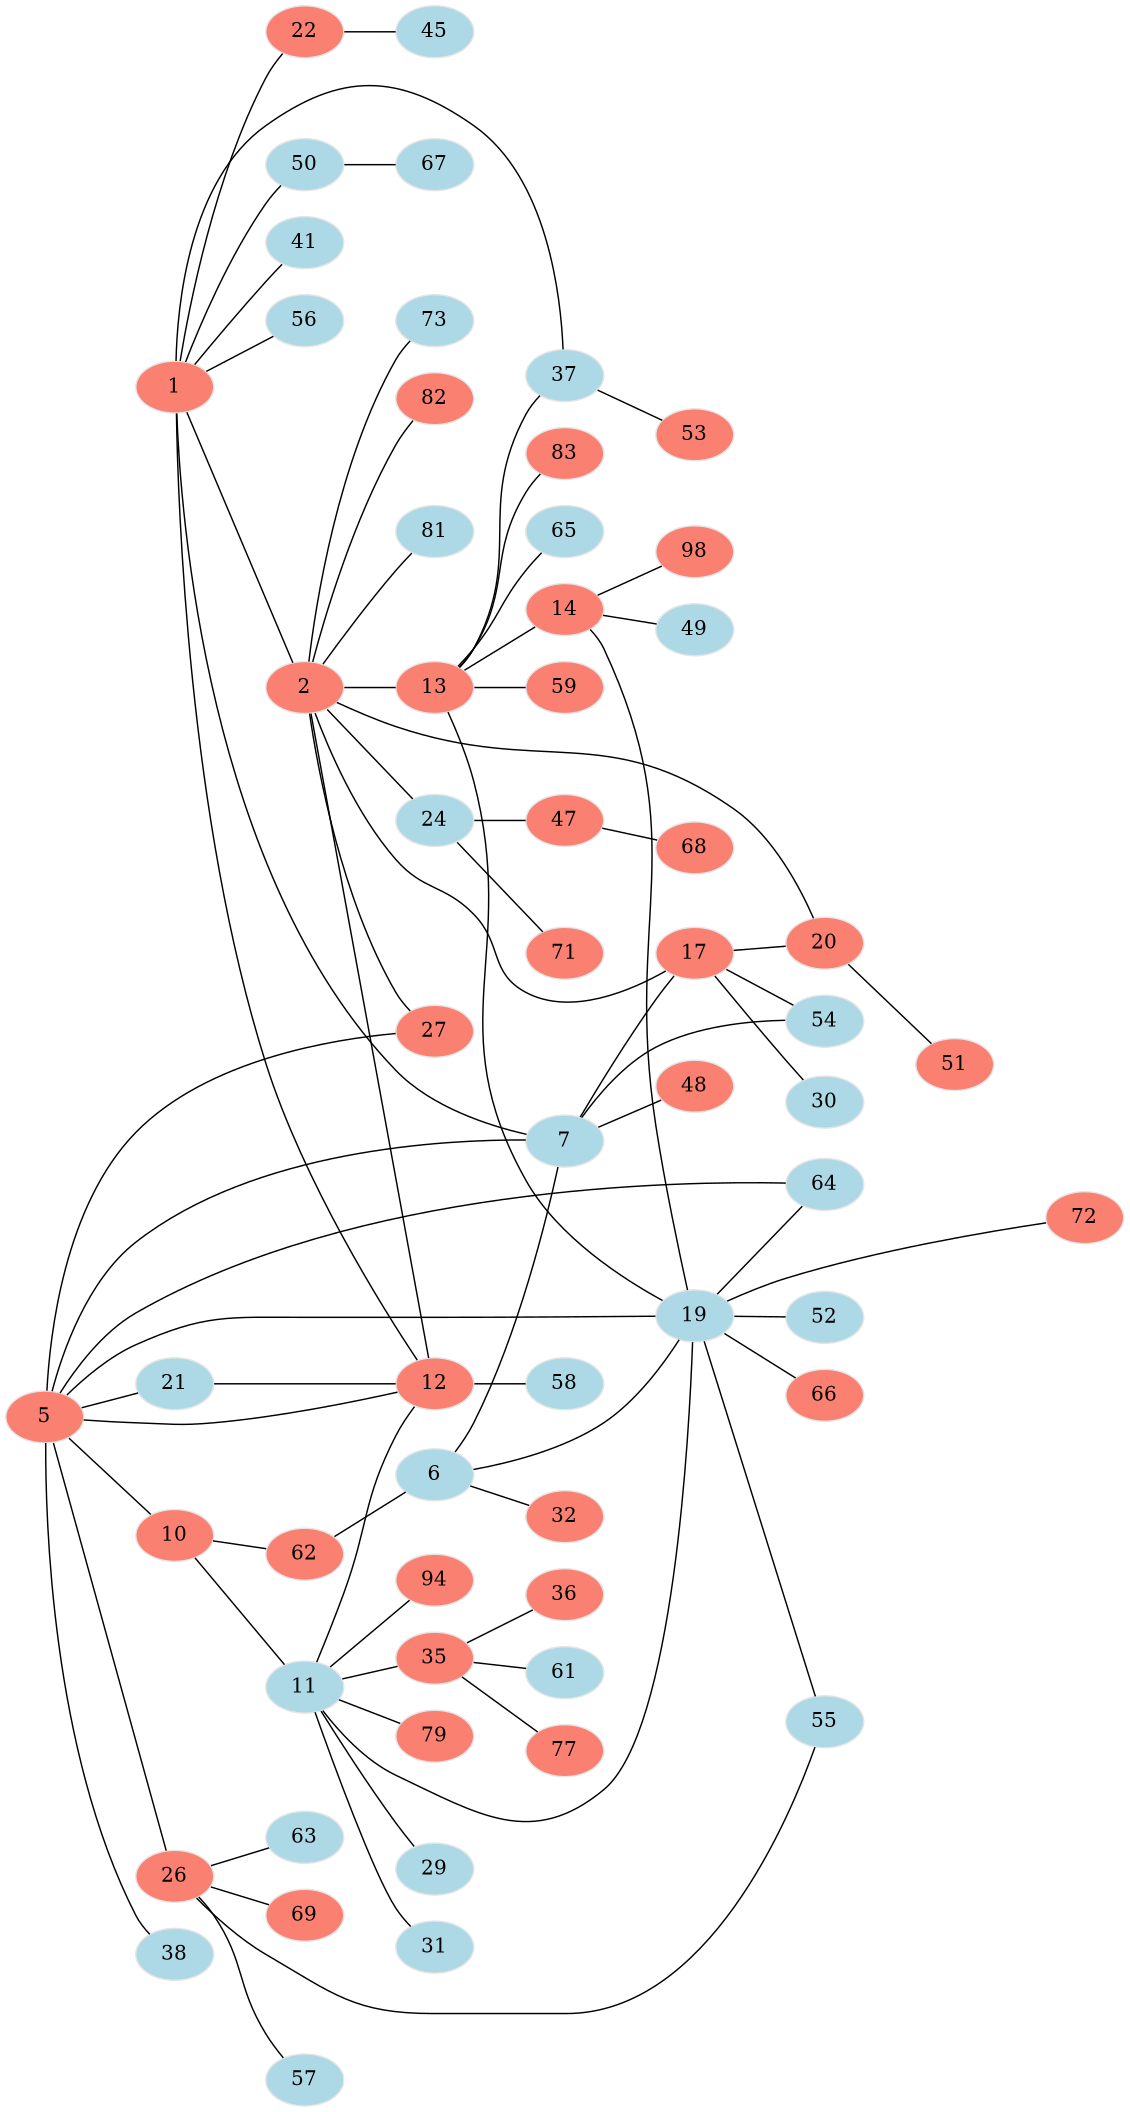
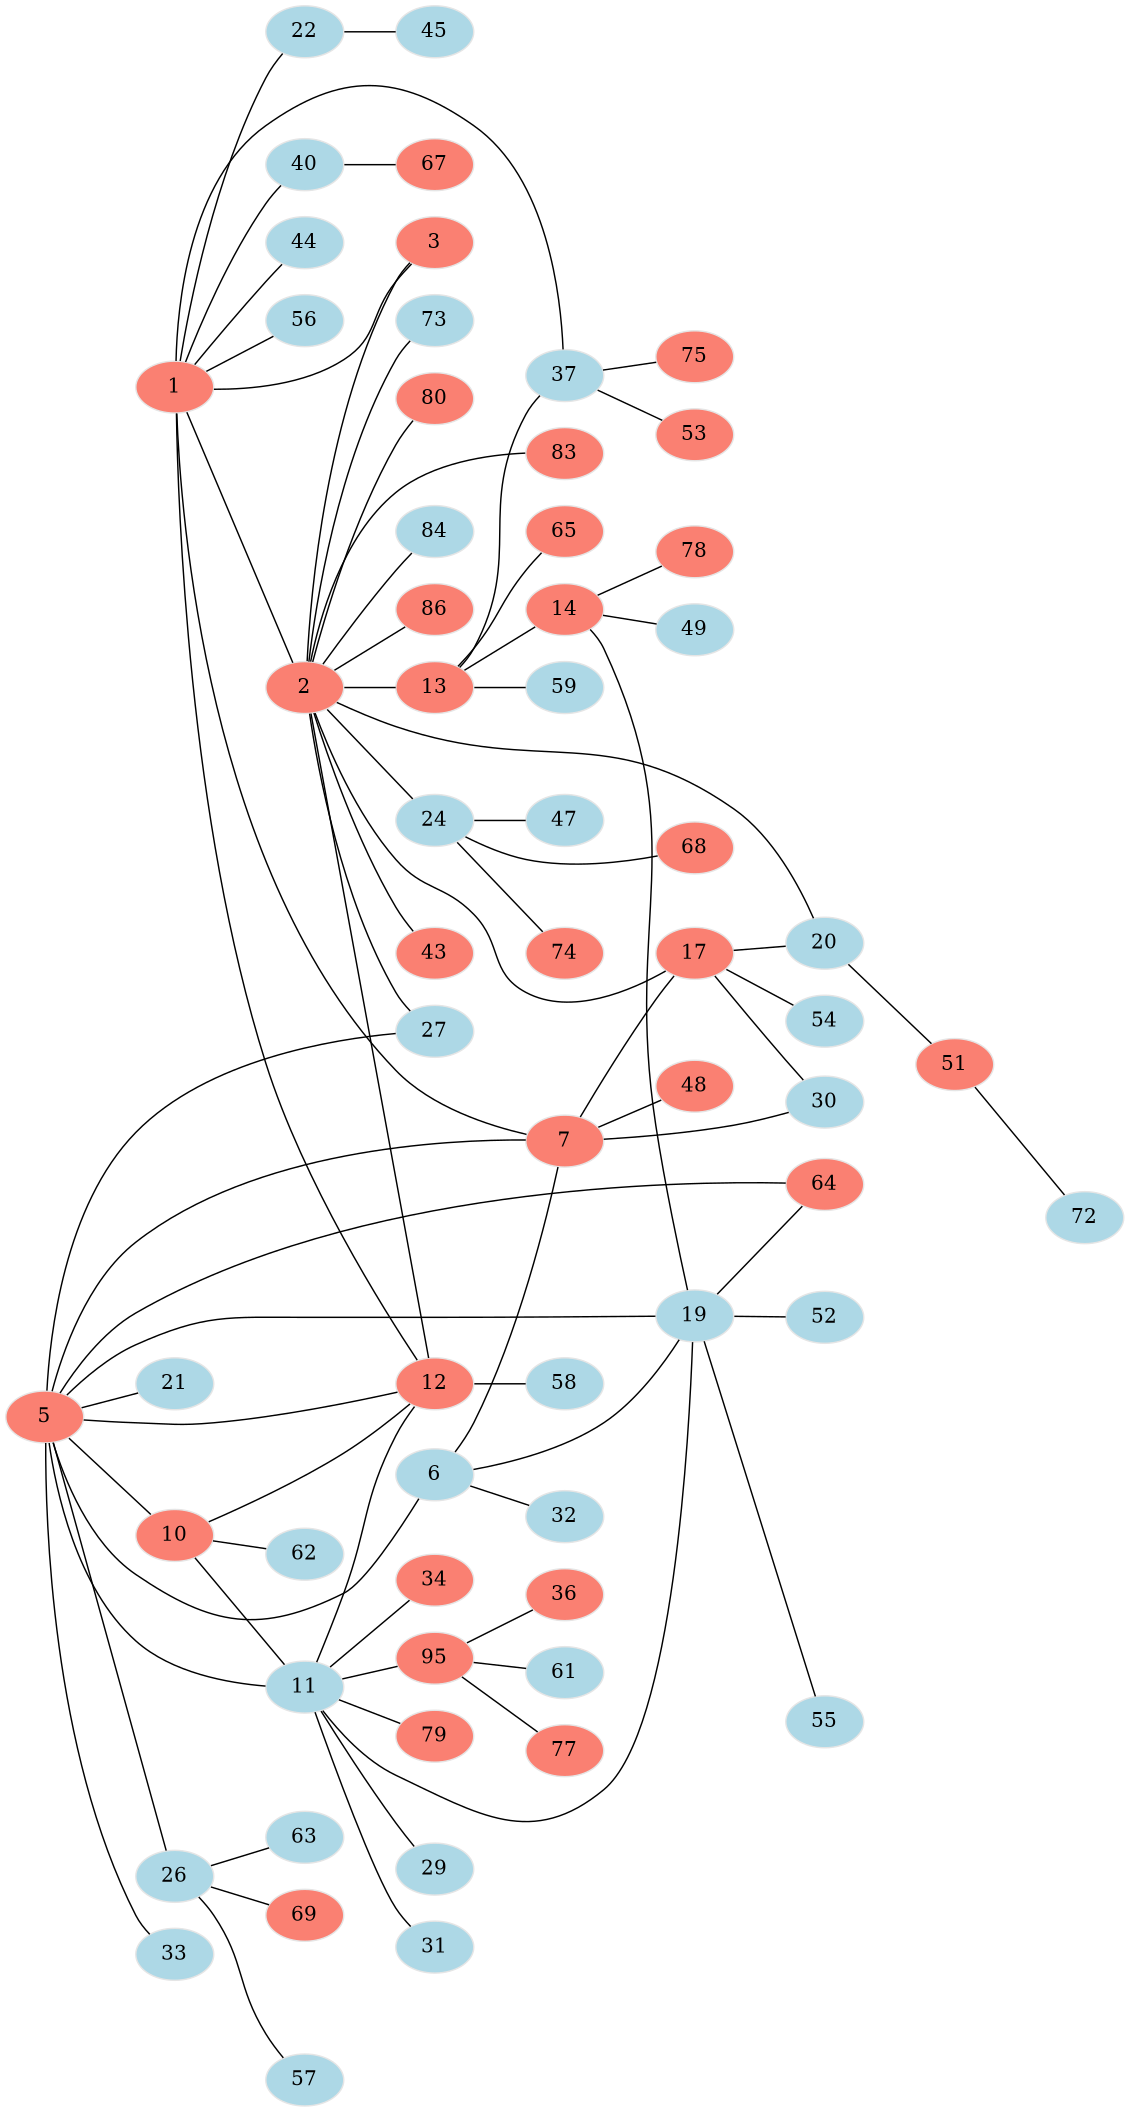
(305, 32) -> (305, 32)
(305, 165) -> (305, 165)
(435, 165) -> (435, 165)
(305, 243) -> (305, 243)
none -> (435, 243)
none -> (695, 357)
(435, 399) -> (435, 399)
(509, 529) -> (376, 512)
(435, 532) -> (435, 532)
(565, 532) -> (565, 532)
(695, 552) -> (695, 552)
none -> (435, 610)
(565, 688) -> (565, 688)
(565, 820) -> (565, 820)
(630, 834) -> (560, 864)
(825, 943) -> (825, 943)
none -> (435, 953)
(565, 953) -> (565, 953)
(435, 1031) -> (435, 1031)
(484, 1039) -> none
(670, 1041) -> (697, 1131)
(565, 1141) -> (565, 1141)
(825, 1184) -> (825, 1184)
(1085, 1218) -> (1085, 1218)
(884, 1253) -> (1020, 1141)
(305, 1384) -> (314, 1471)
(825, 1395) -> none
(377, 1510) -> (219, 1615)
(565, 1517) -> (565, 1517)
(305, 1554) -> (305, 1554)
(435, 1580) -> (435, 1580)
none -> (109, 1611)
(435, 1658) -> (435, 1658)
(175, 1876) -> (175, 1876)
(175, 1954) -> (175, 1954)
(557, 2014) -> none
